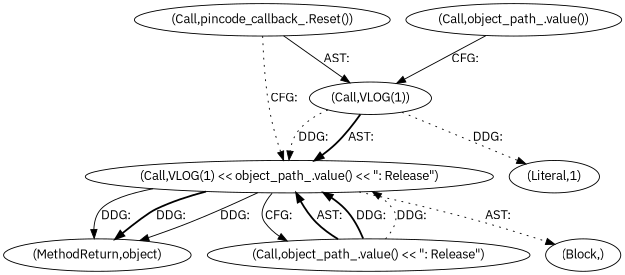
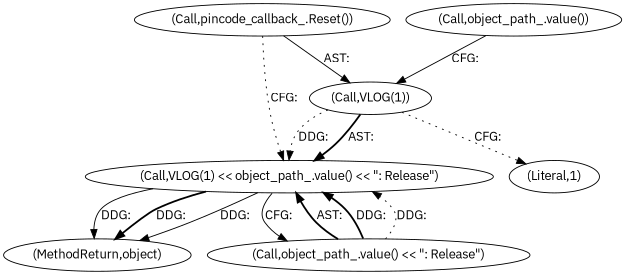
(489, 137) -> (489, 137)
(583, 255) -> none
